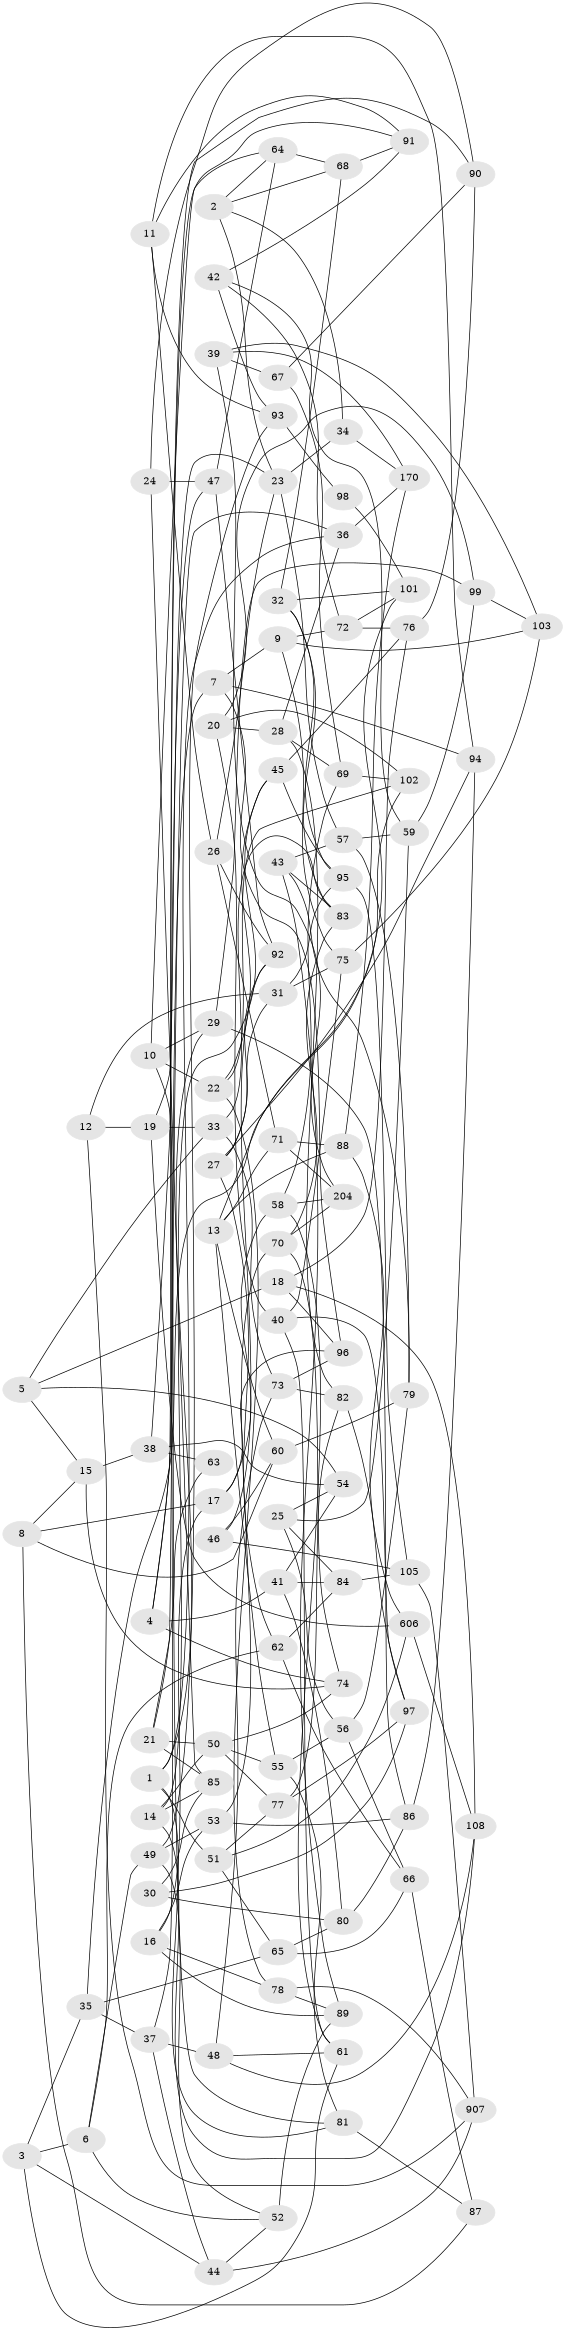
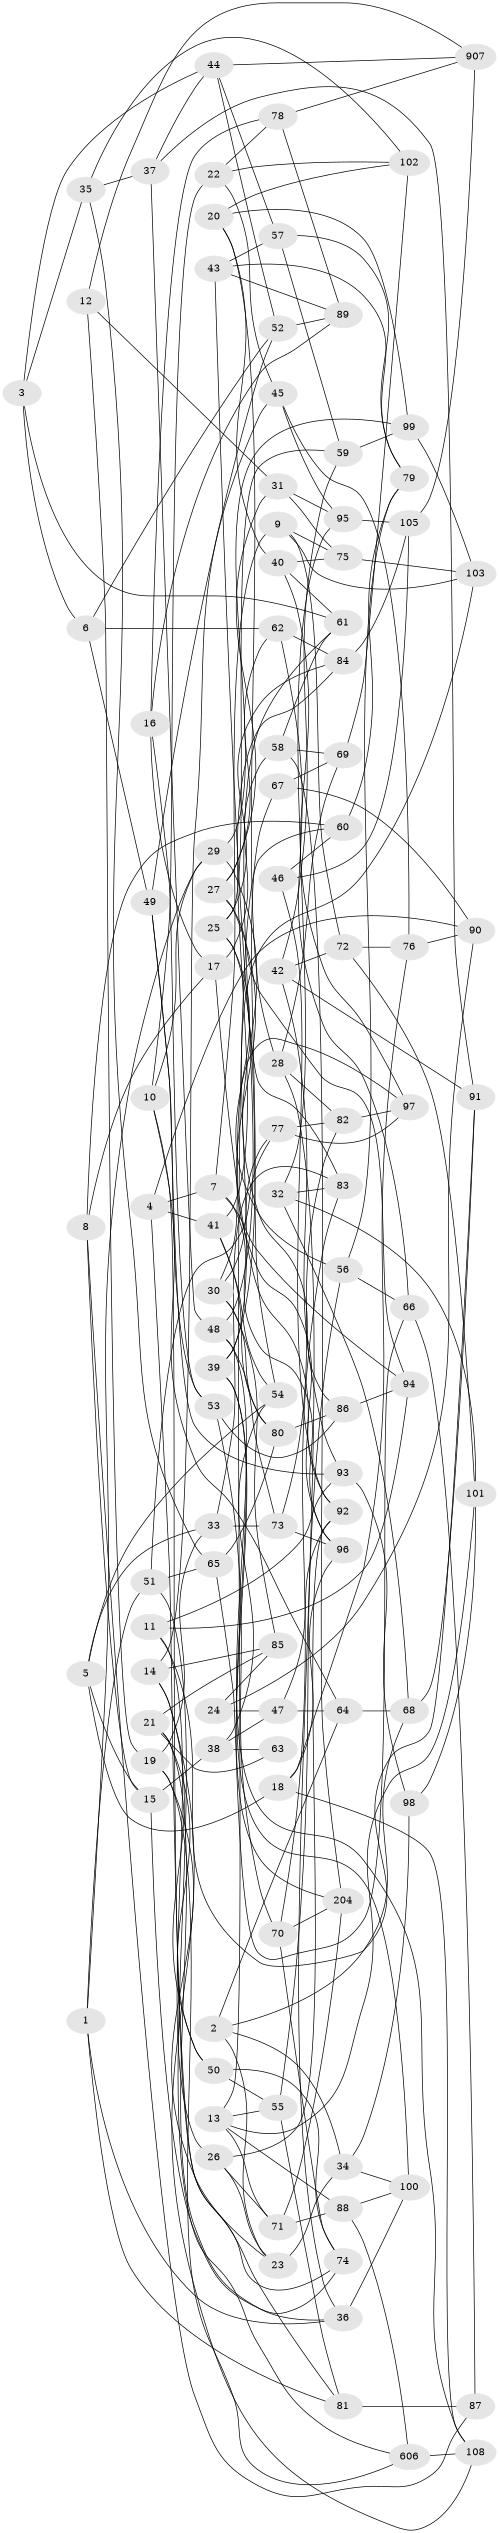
(409, 478) -> (409, 2187)
(305, 671) -> (247, 154)
(246, 1775) -> (246, 1210)
none -> (399, 1981)
